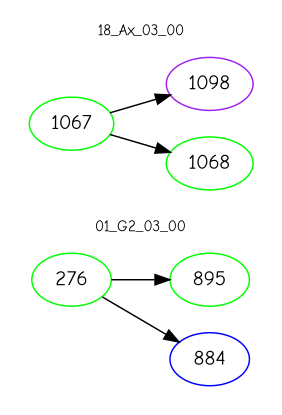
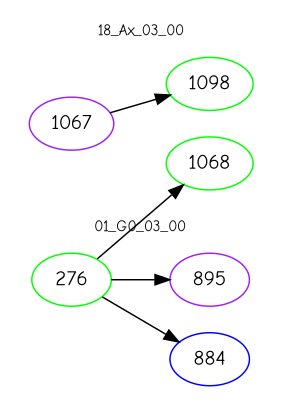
(210, 84) -> (210, 84)
(72, 124) -> (72, 124)
(133, 141) -> (134, 227)
(141, 227) -> (141, 227)
(210, 280) -> (210, 280)
